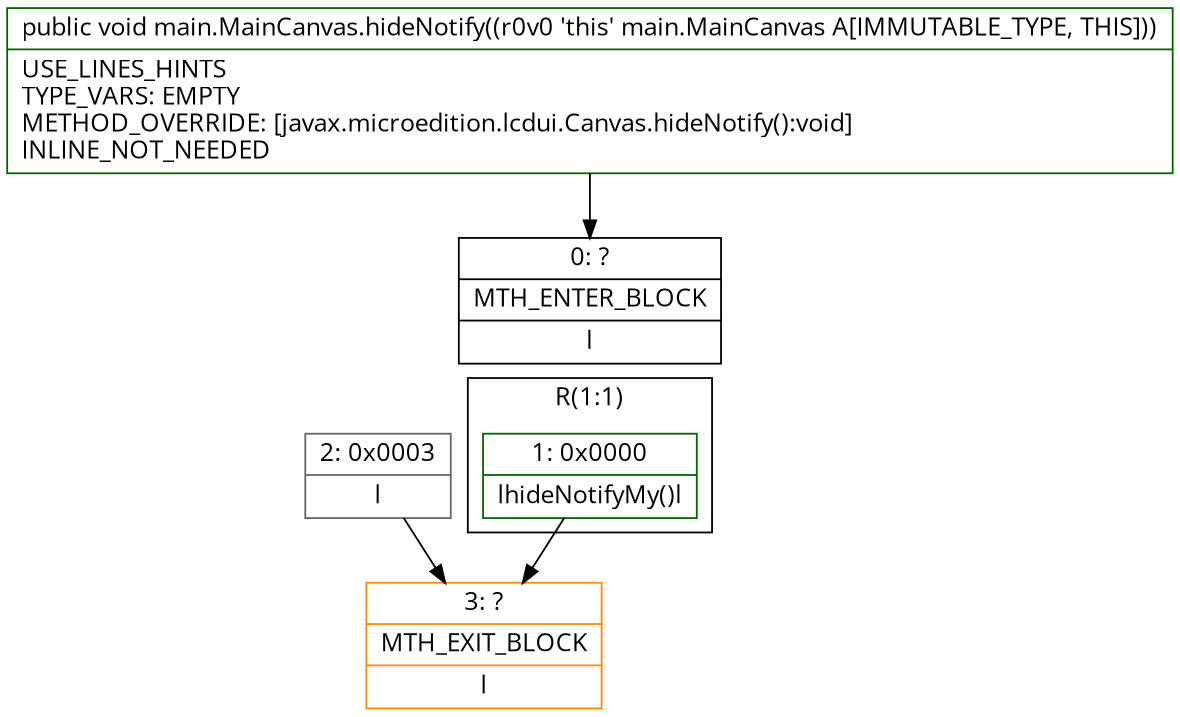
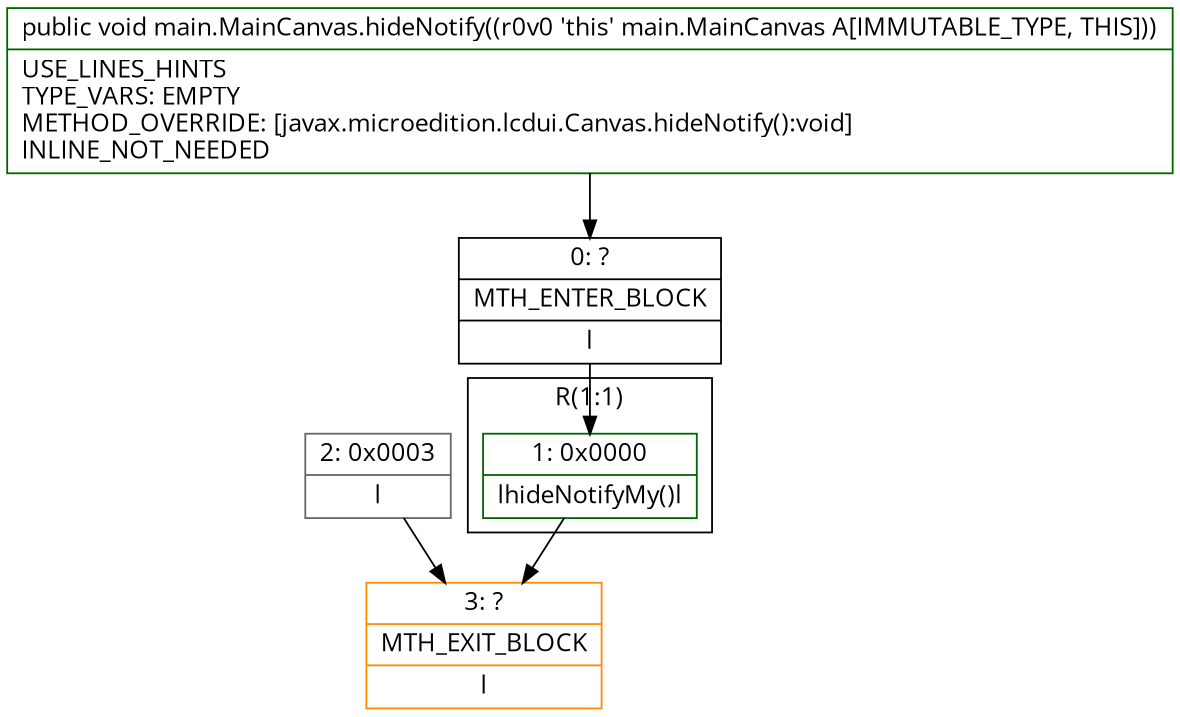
none -> (590, 390)
